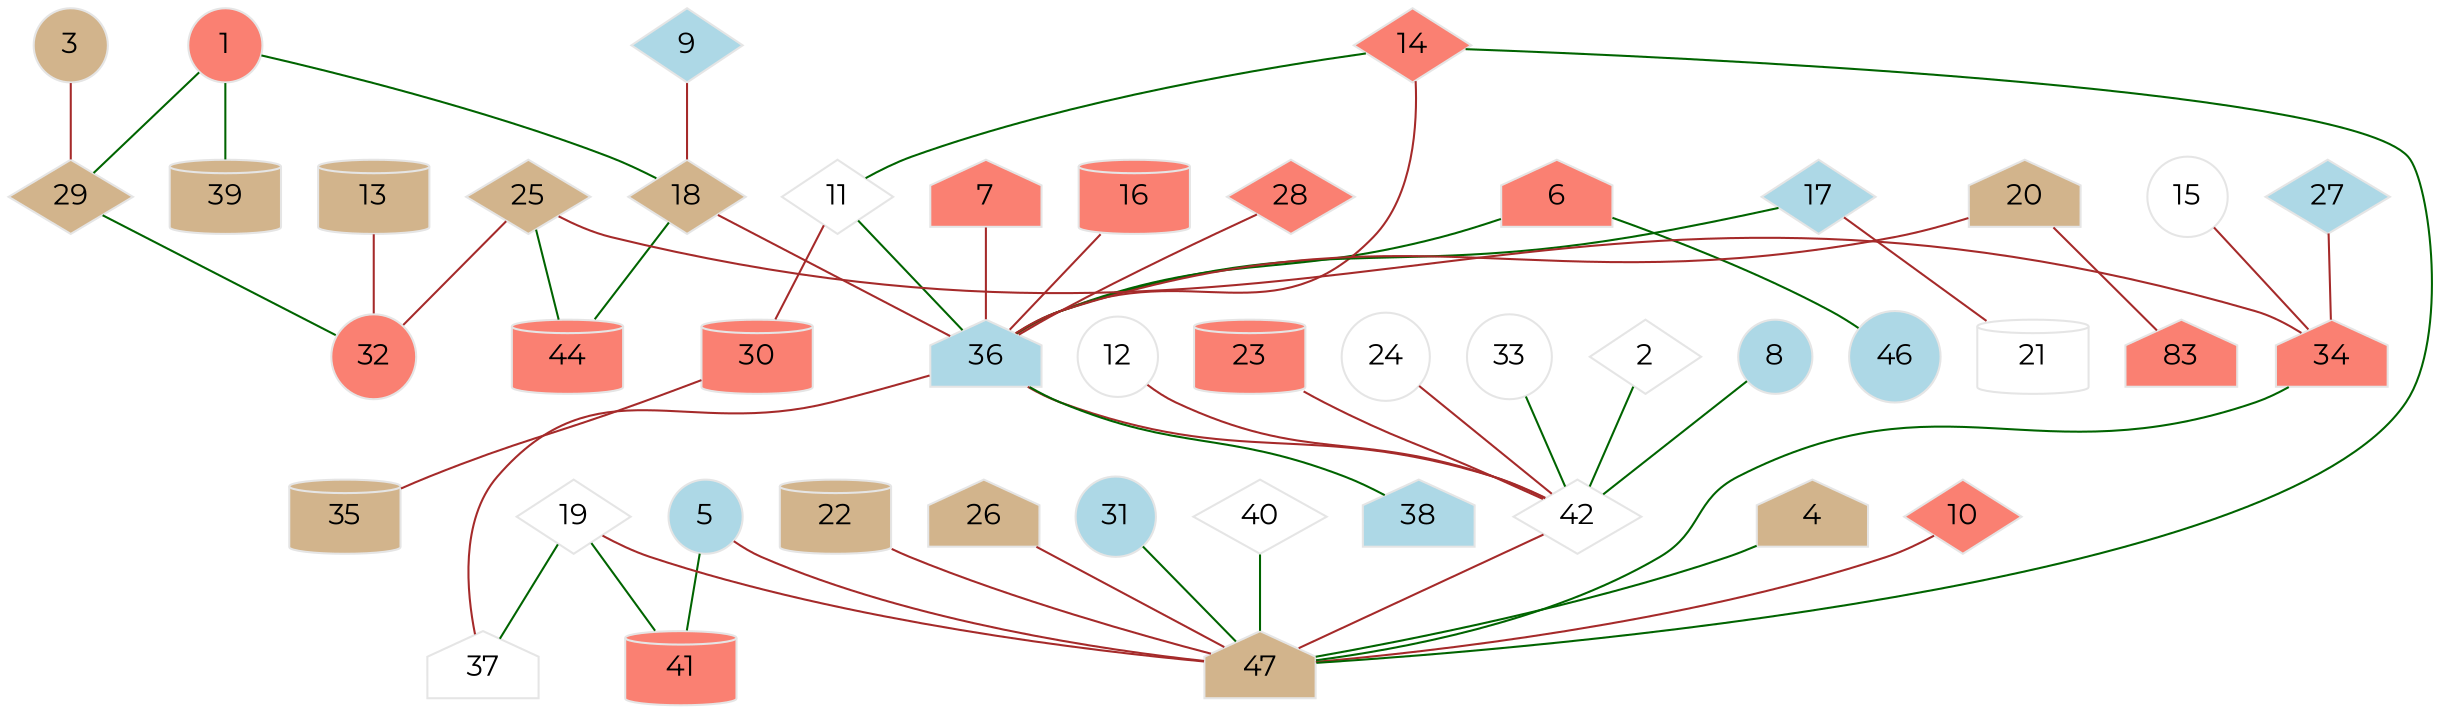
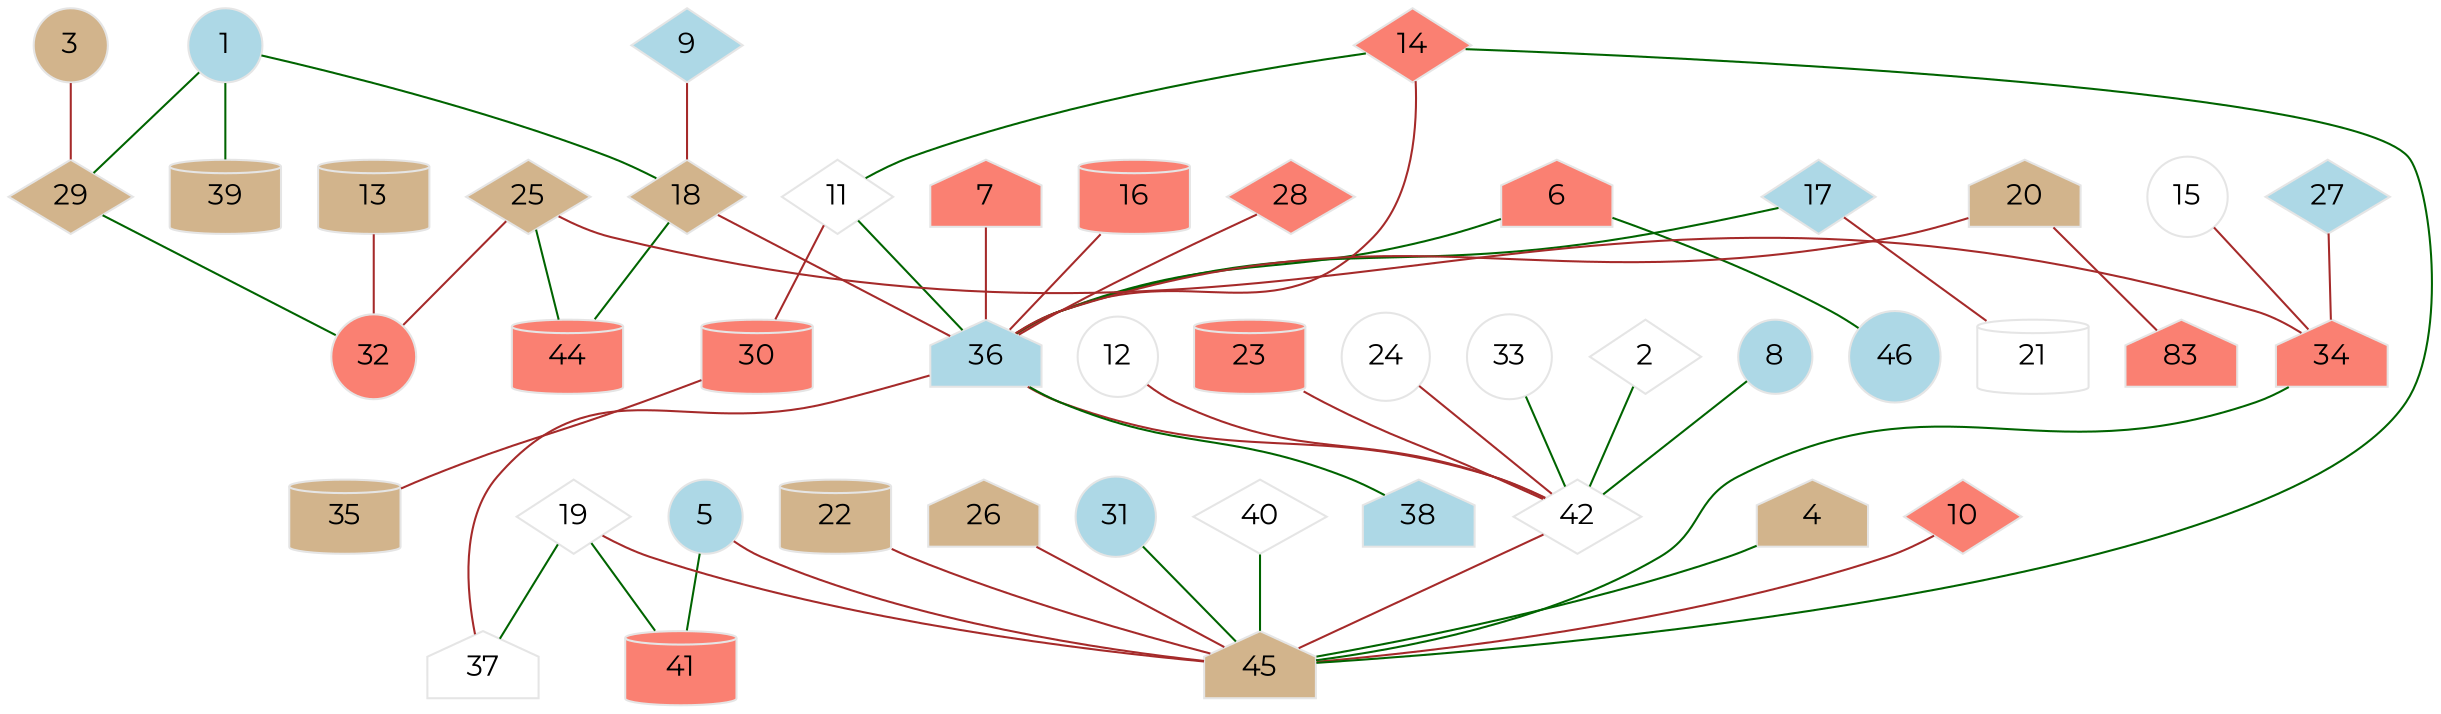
(225, 45) -> (225, 45)
(1260, 668) -> (1260, 668)
